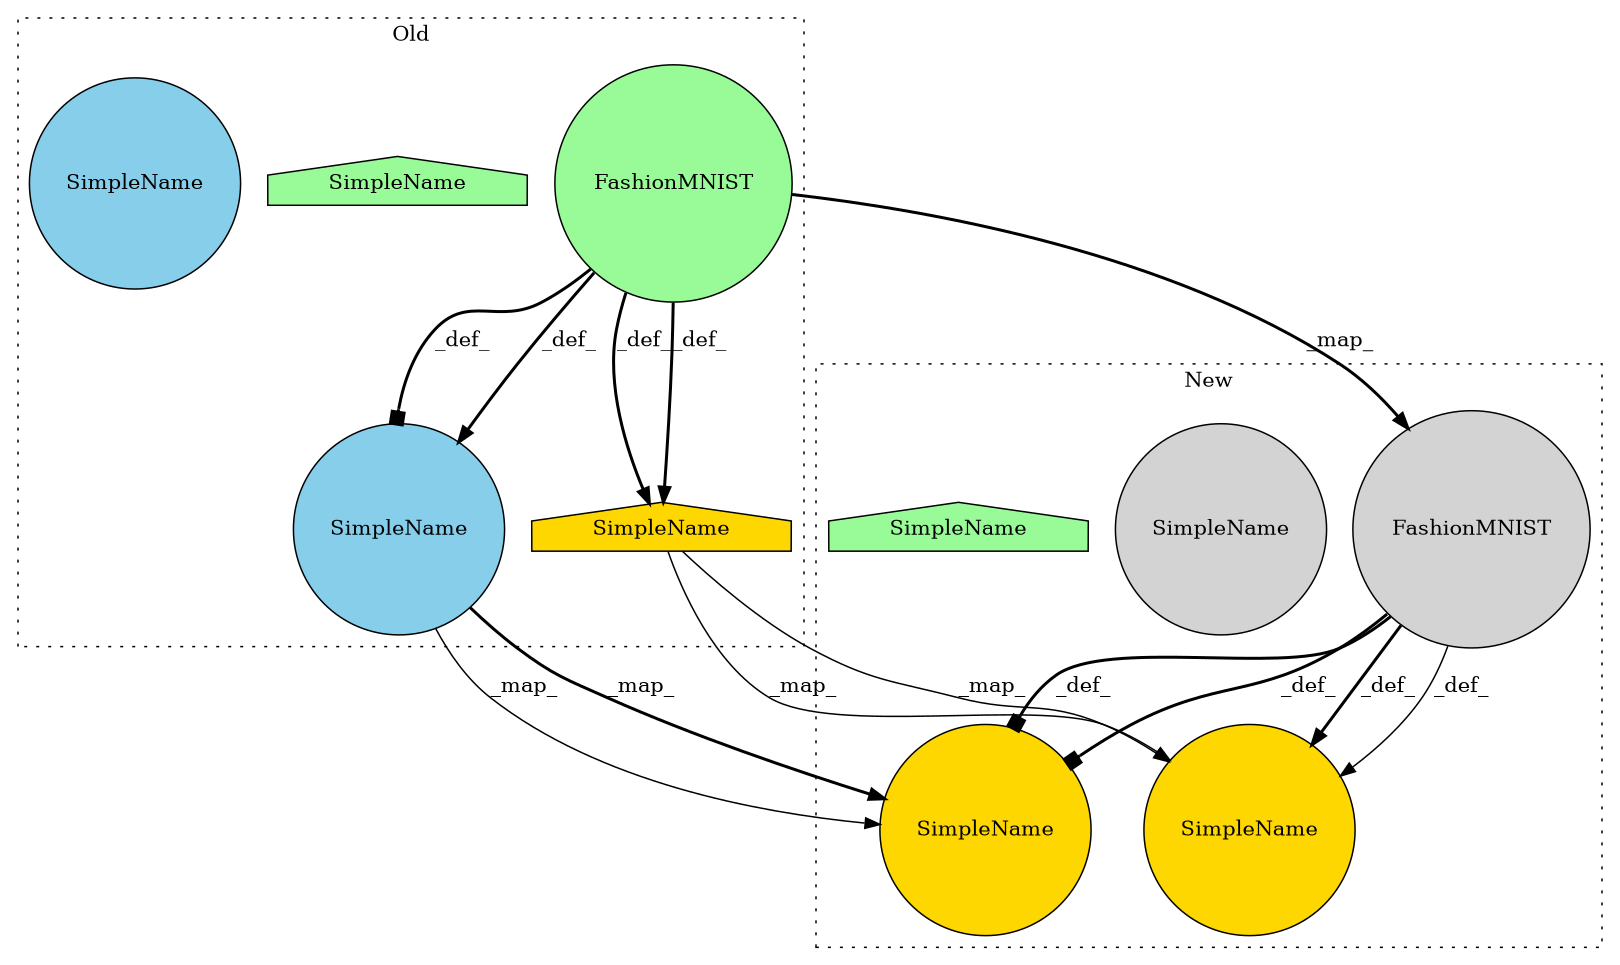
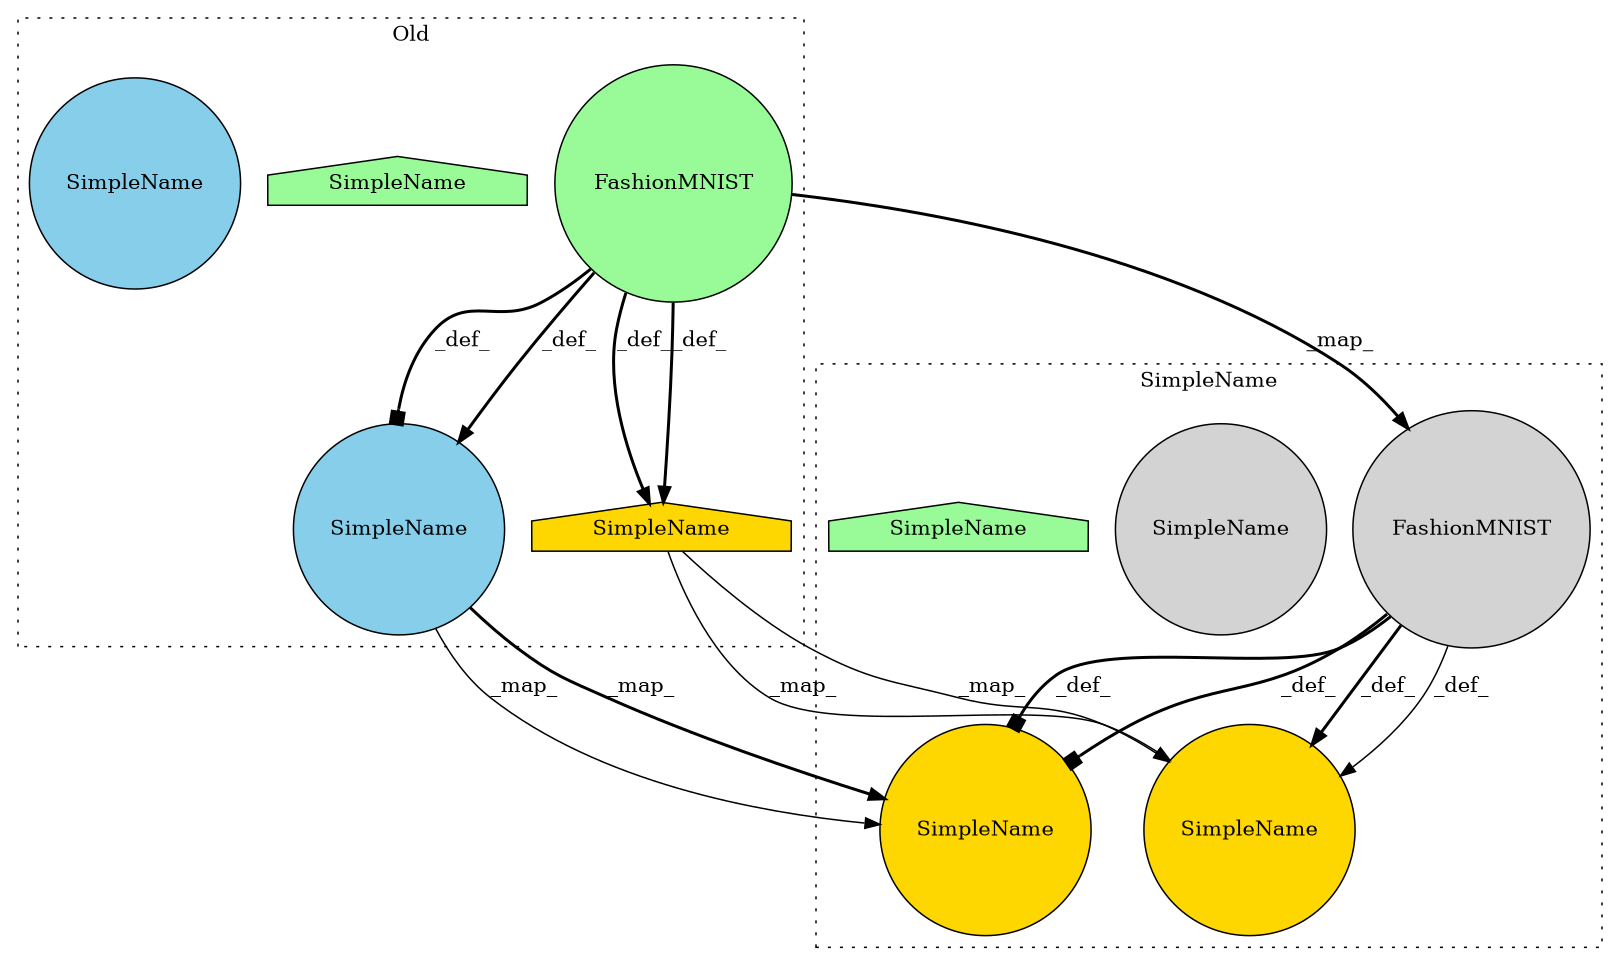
(1209, 381) -> (1209, 381)
